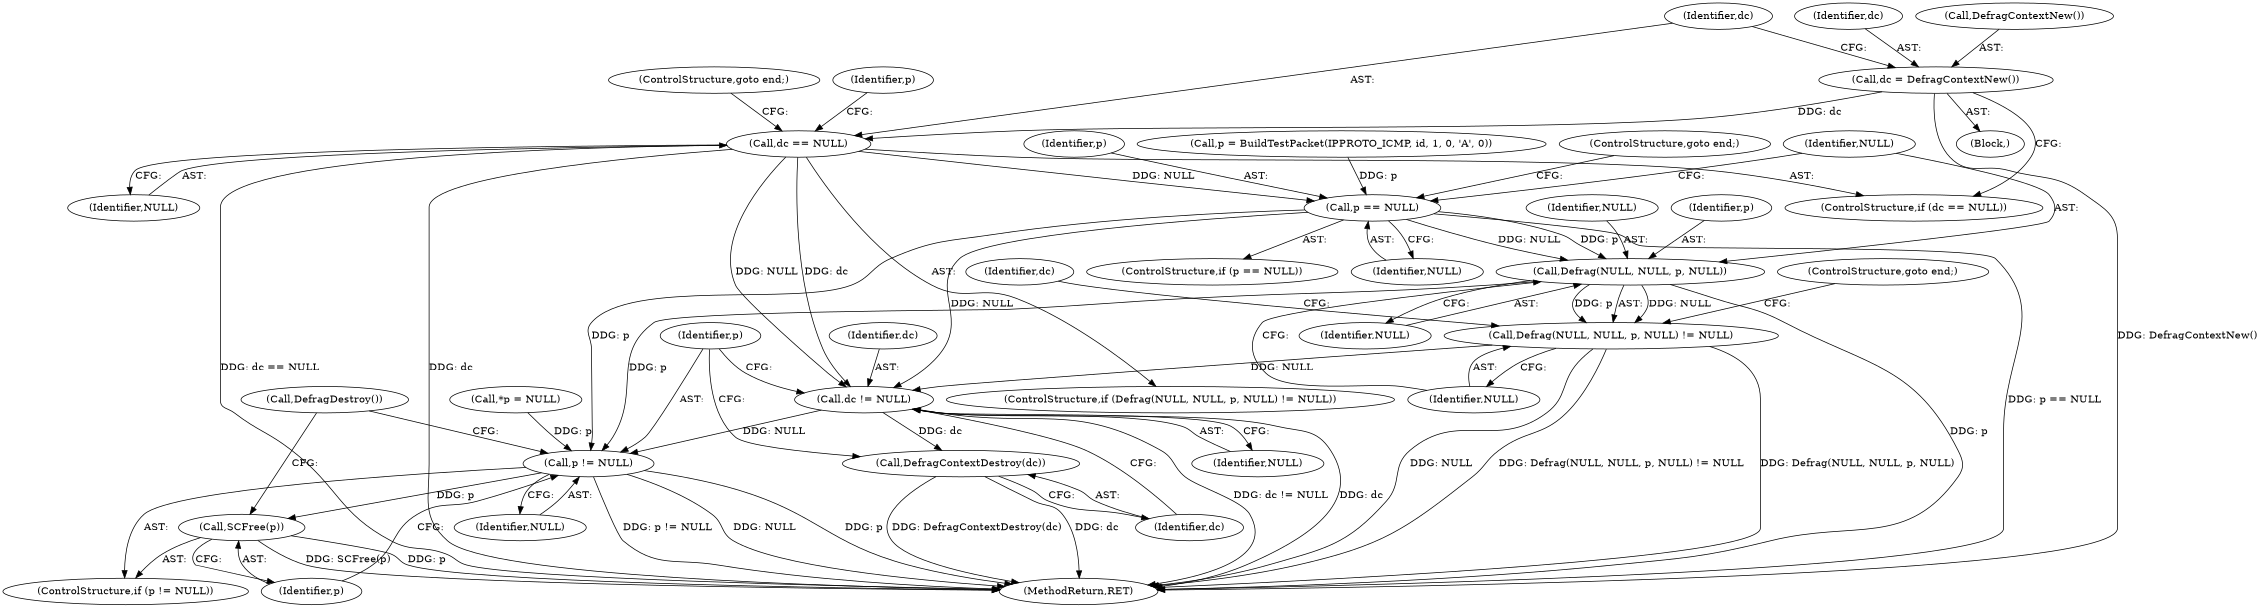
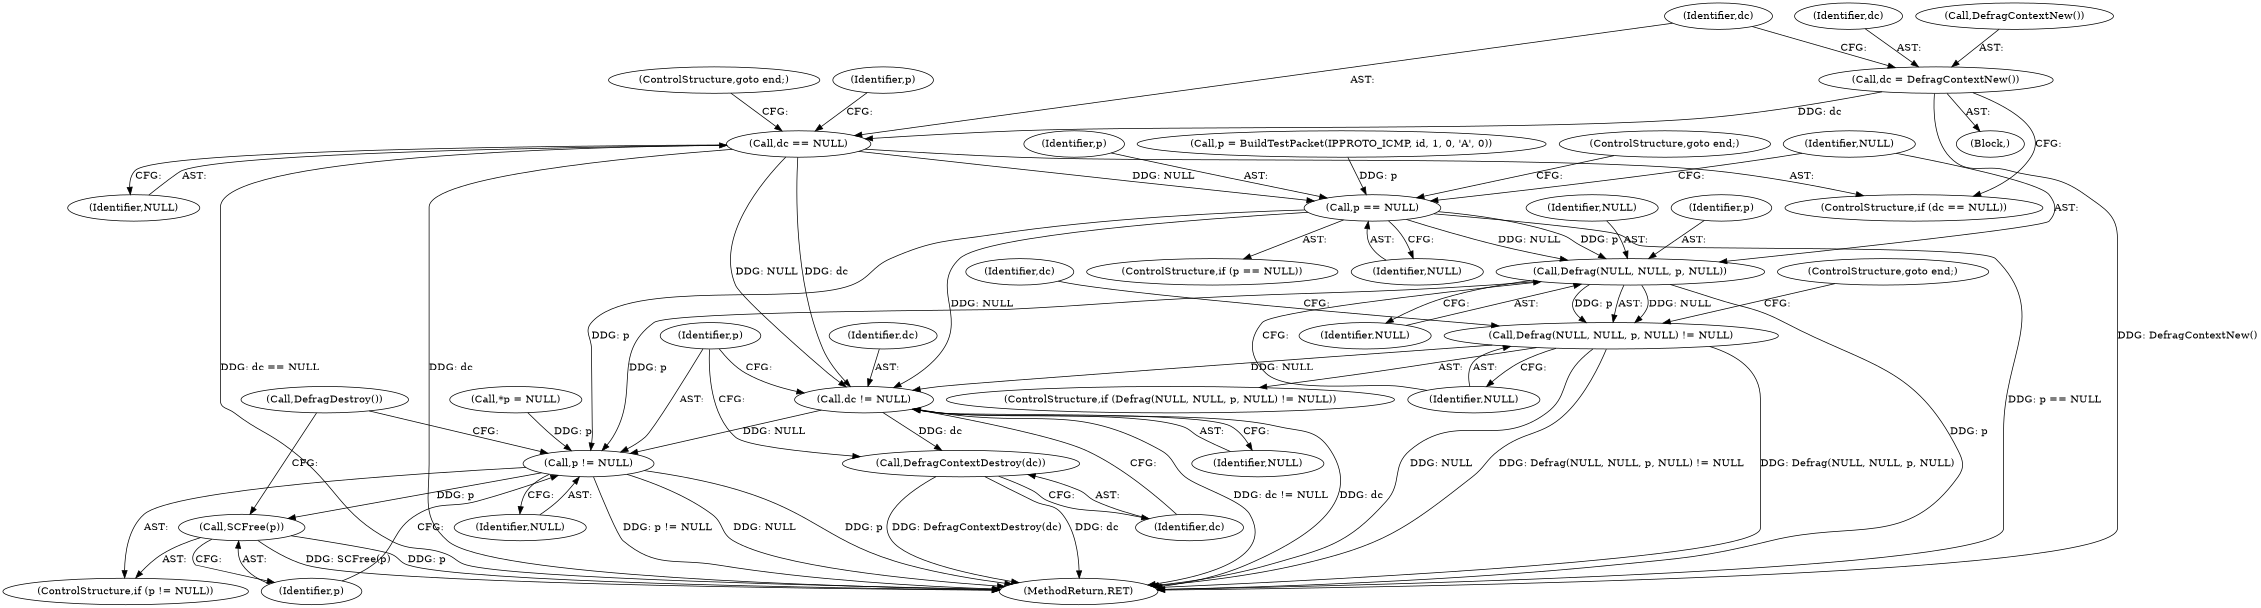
(962, 293) -> (1402, 368)
